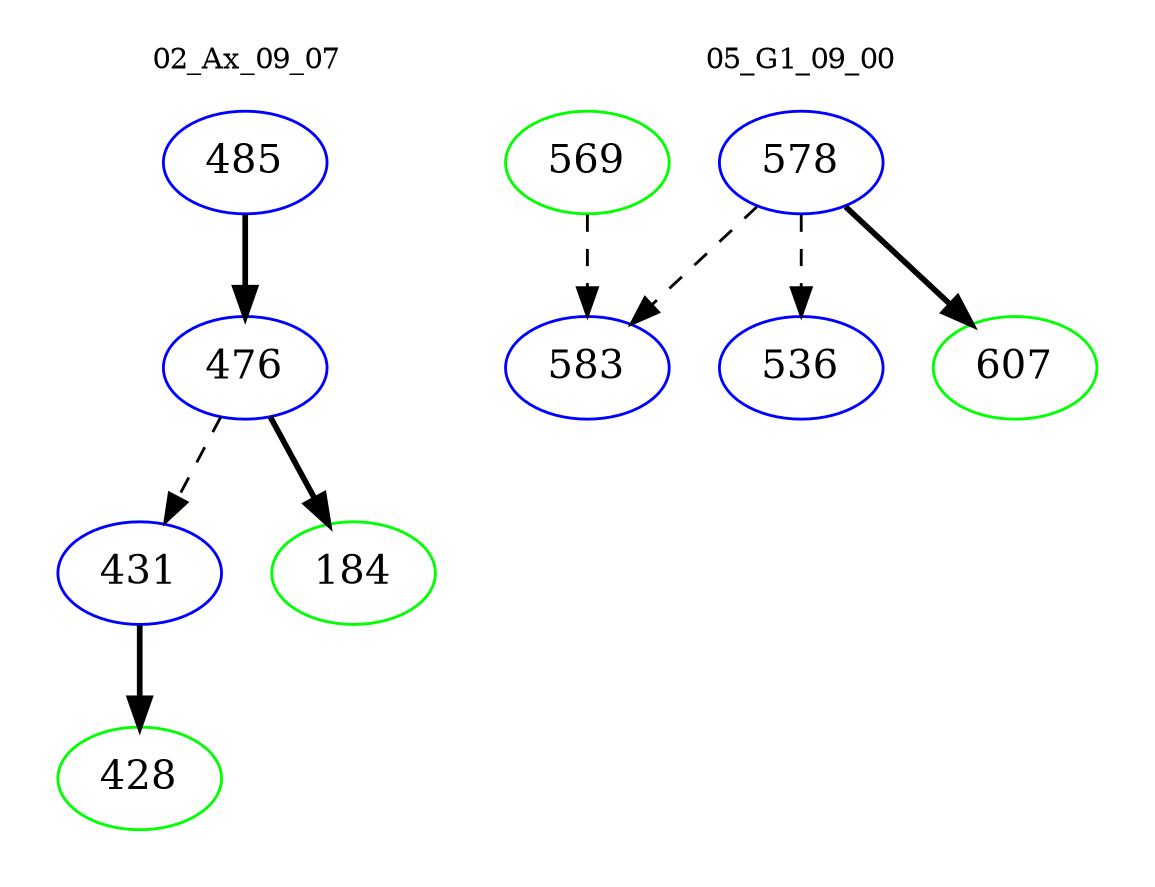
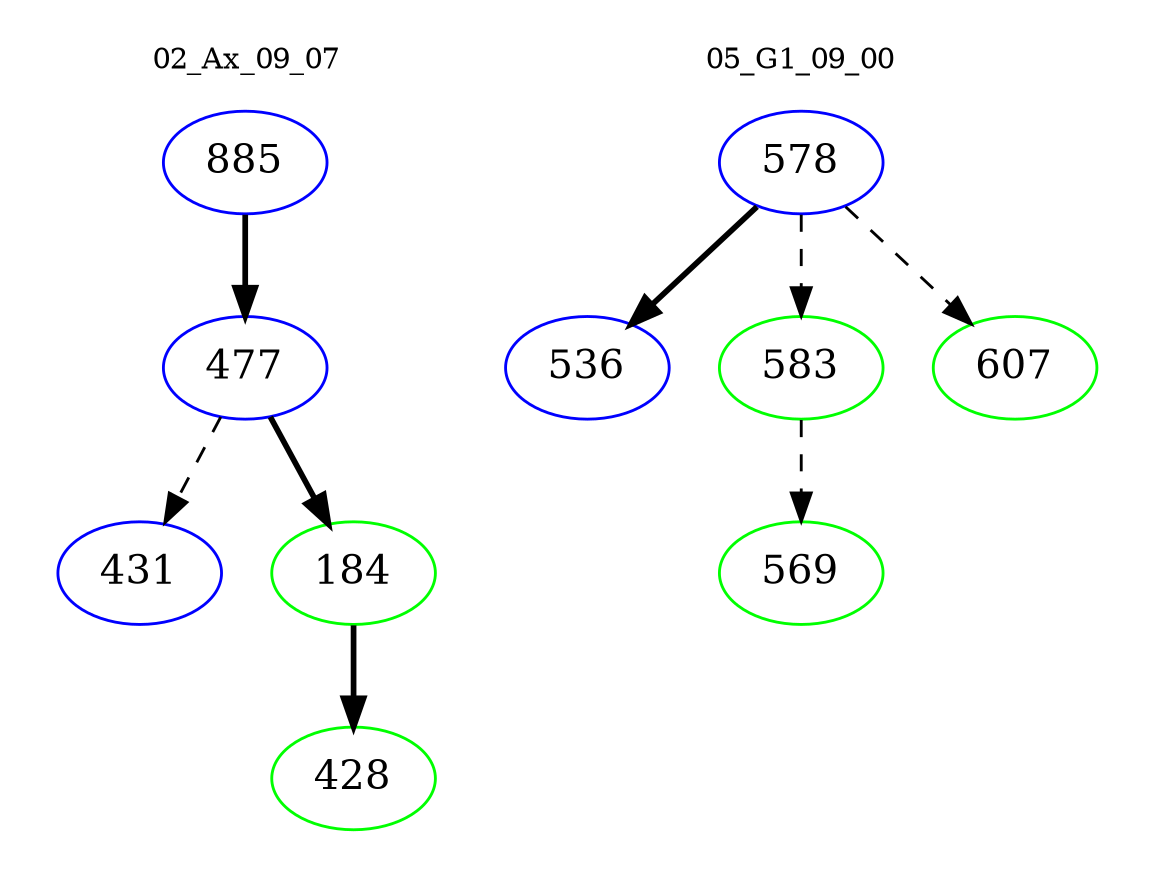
(245, 163) -> (245, 163)
(587, 251) -> (801, 456)
(801, 251) -> (704, 256)
(898, 256) -> (898, 256)
(245, 368) -> (245, 368)
(587, 368) -> (801, 368)
(140, 662) -> (354, 662)
